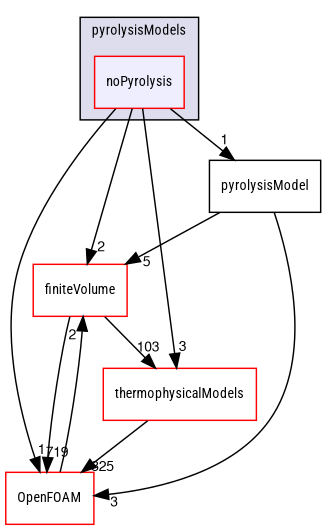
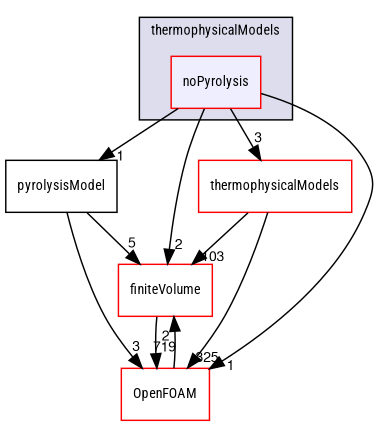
(139, 31) -> (216, 31)
(125, 337) -> (226, 233)
